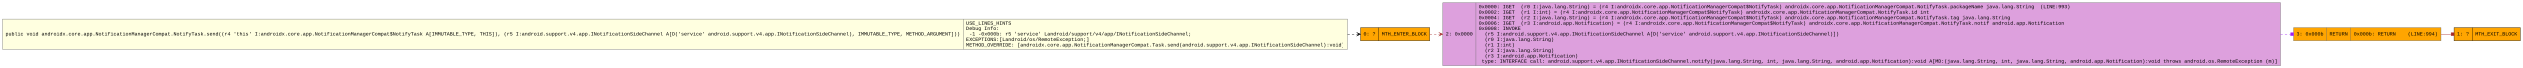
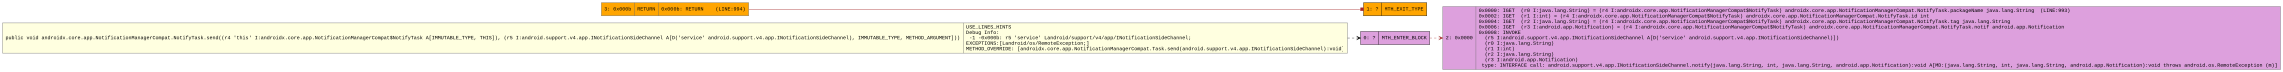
(1395, 34) -> (1395, 38)
(2285, 34) -> none
(2496, 34) -> (1404, 9)
